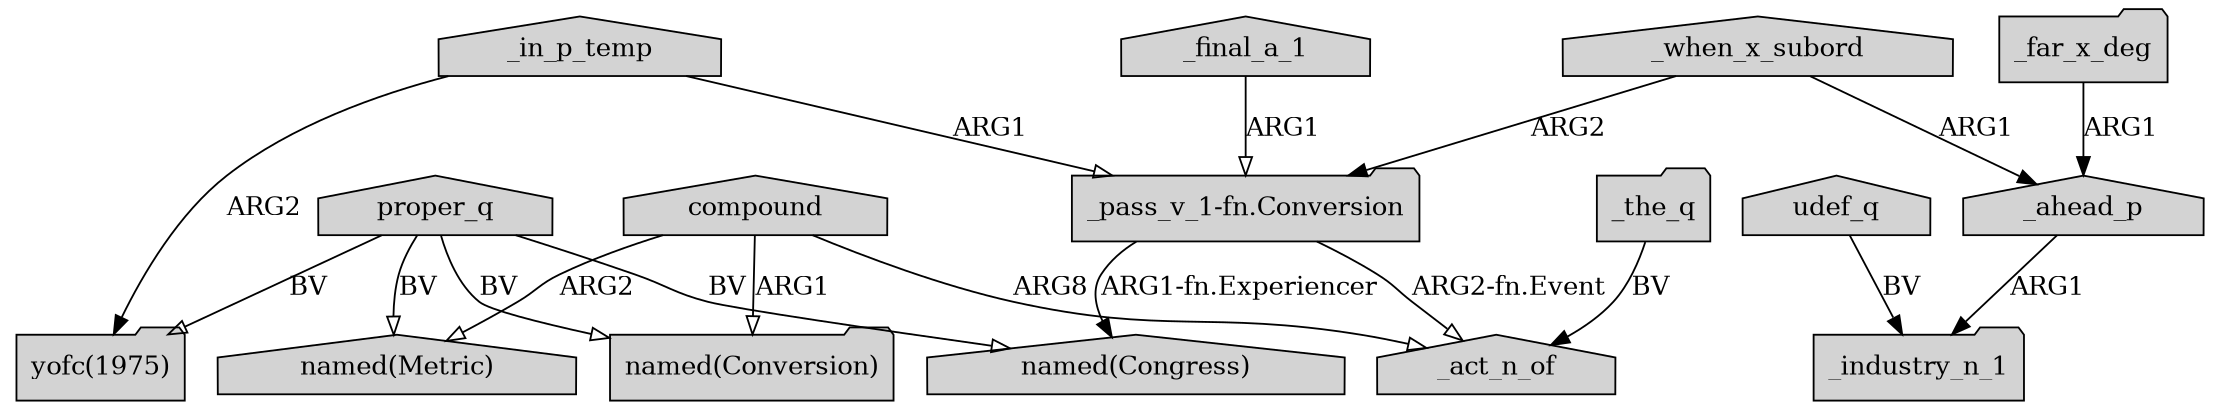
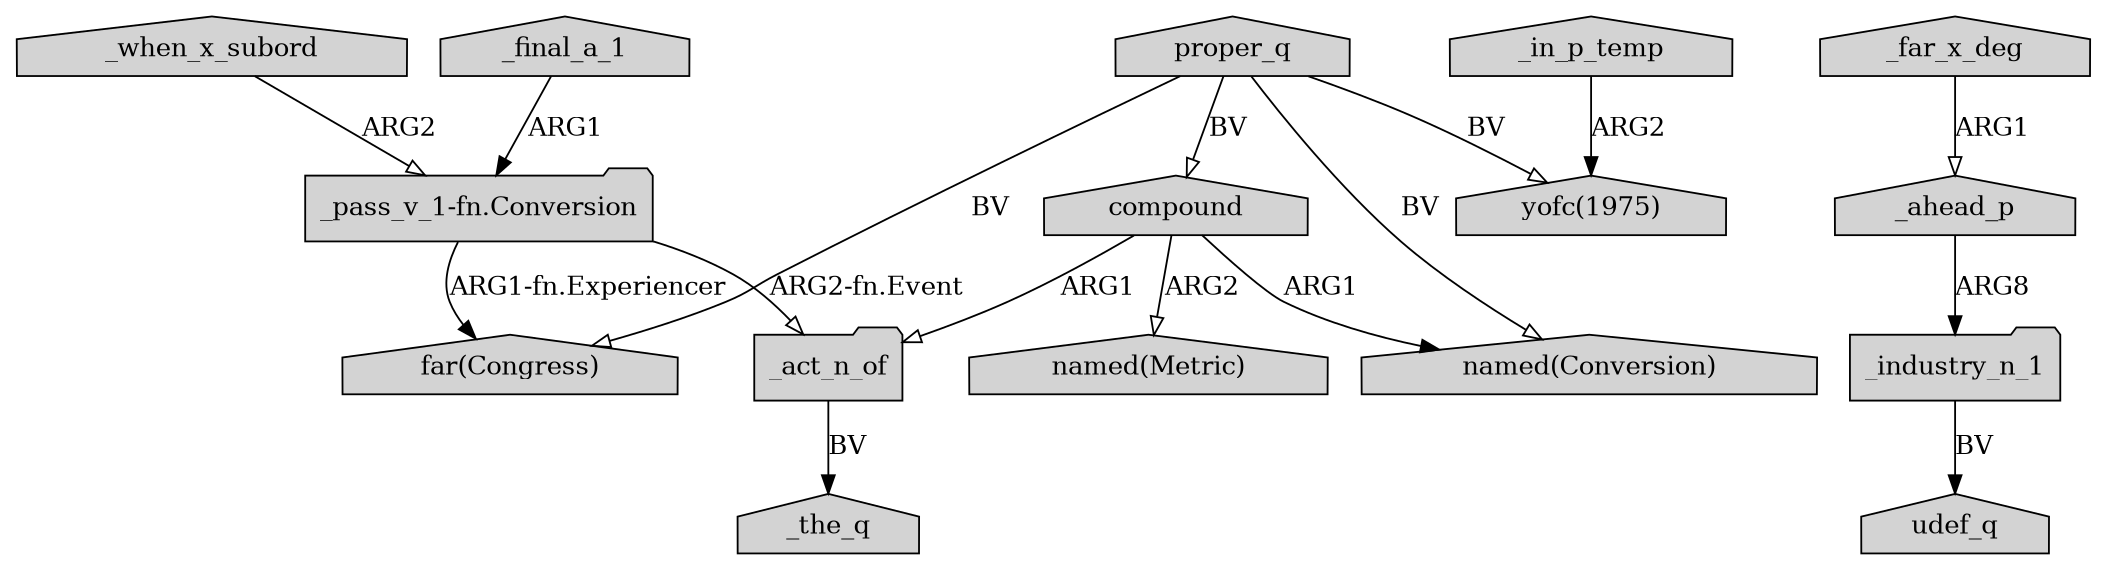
(2083, 49) -> (1955, 49)
(1246, 117) -> (528, 118)
(2083, 120) -> (1955, 117)
(1521, 123) -> (332, 121)
(890, 124) -> none
(1915, 126) -> none
(1654, 209) -> (828, 527)
(399, 274) -> (1208, 118)
(754, 276) -> (1301, 310)
(1871, 276) -> (1955, 438)
(1051, 288) -> (1098, 288)
(2048, 288) -> (1993, 288)
(1617, 298) -> (828, 438)
(101, 368) -> (1591, 209)
(752, 368) -> (1589, 368)
(1136, 368) -> (510, 368)
(1496, 368) -> (828, 368)
